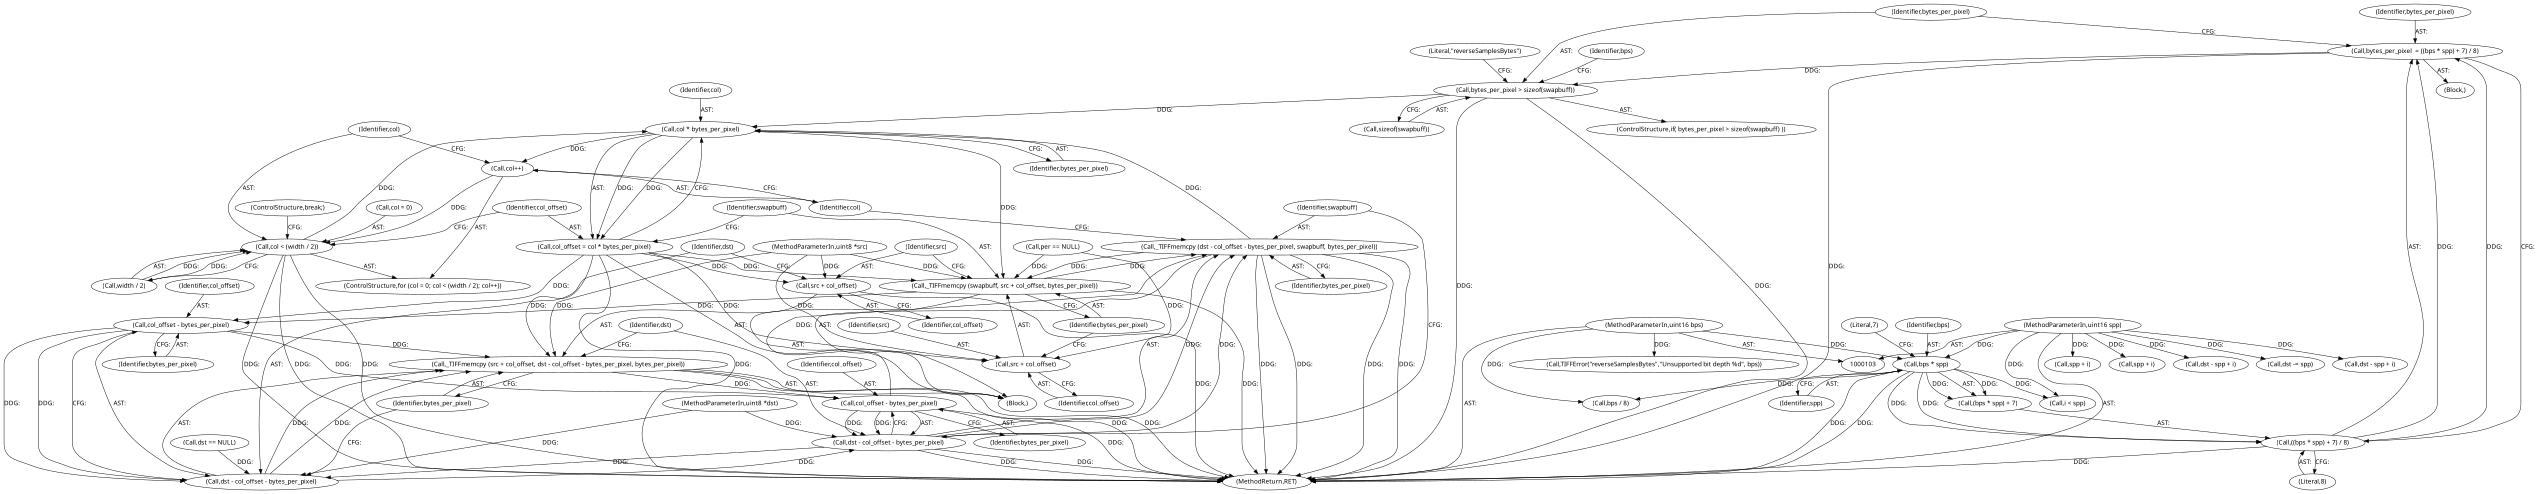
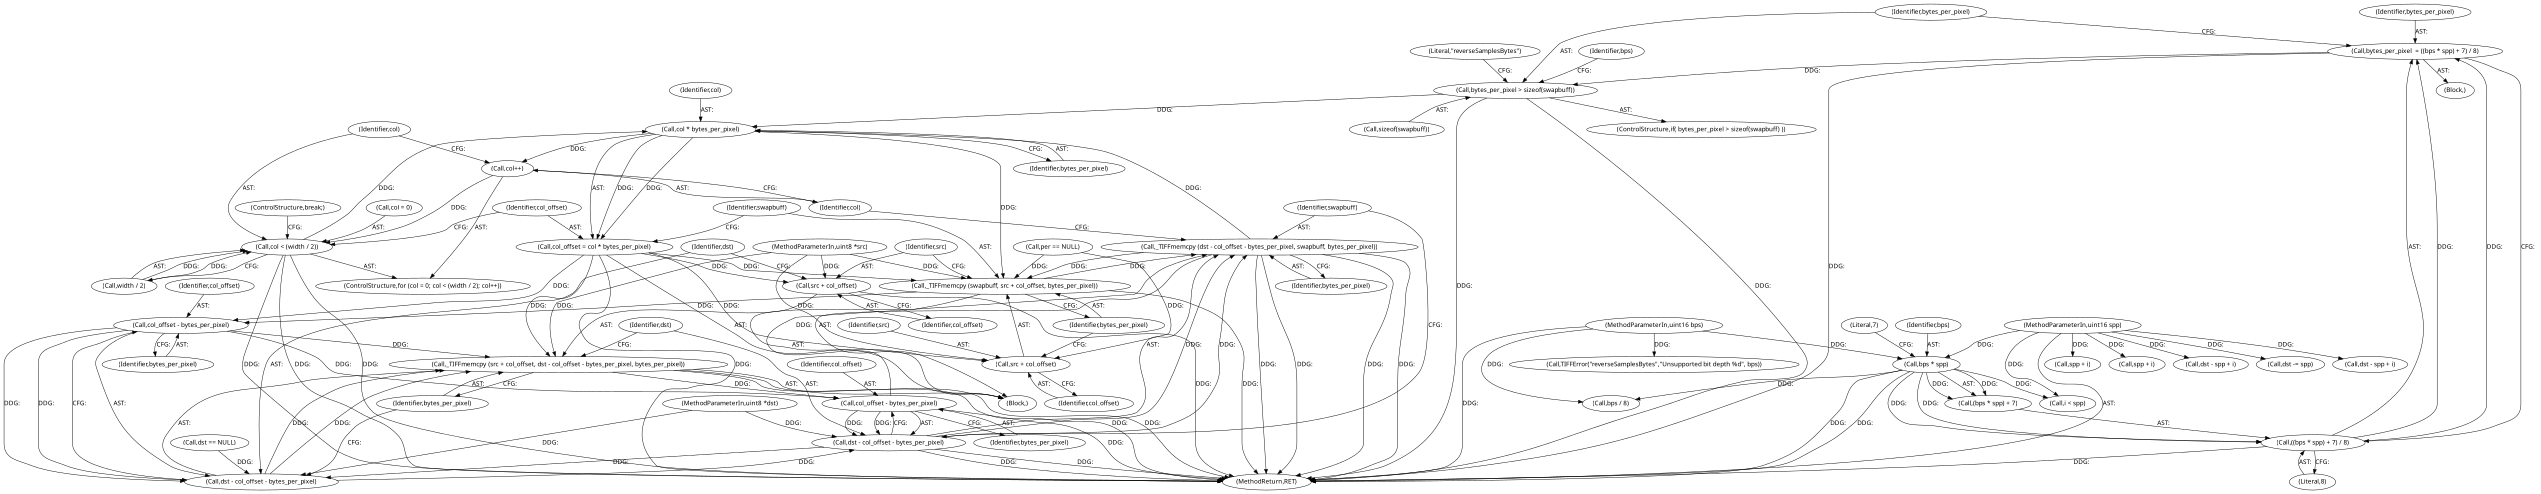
(1421, 100) -> none
(679, 205) -> none
(1863, 364) -> none
(1471, 404) -> (1471, 404)
(1801, 404) -> none
